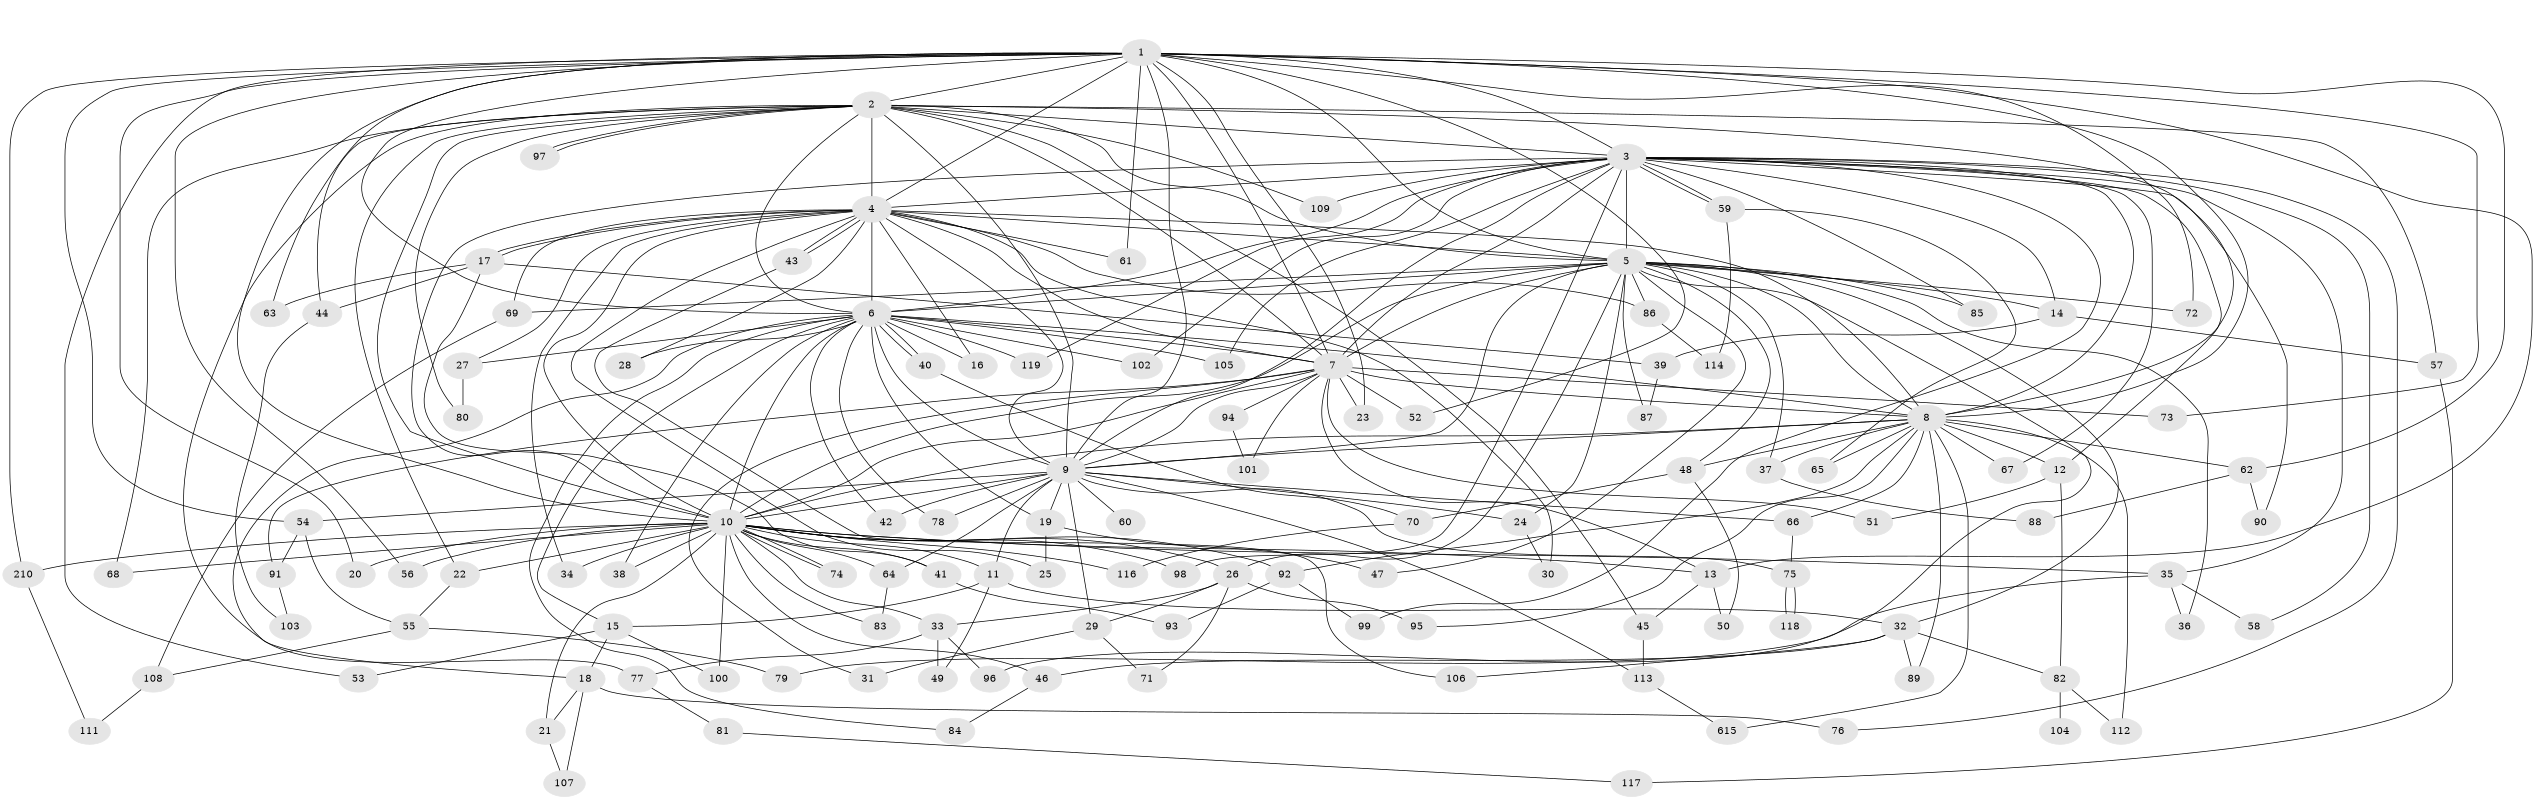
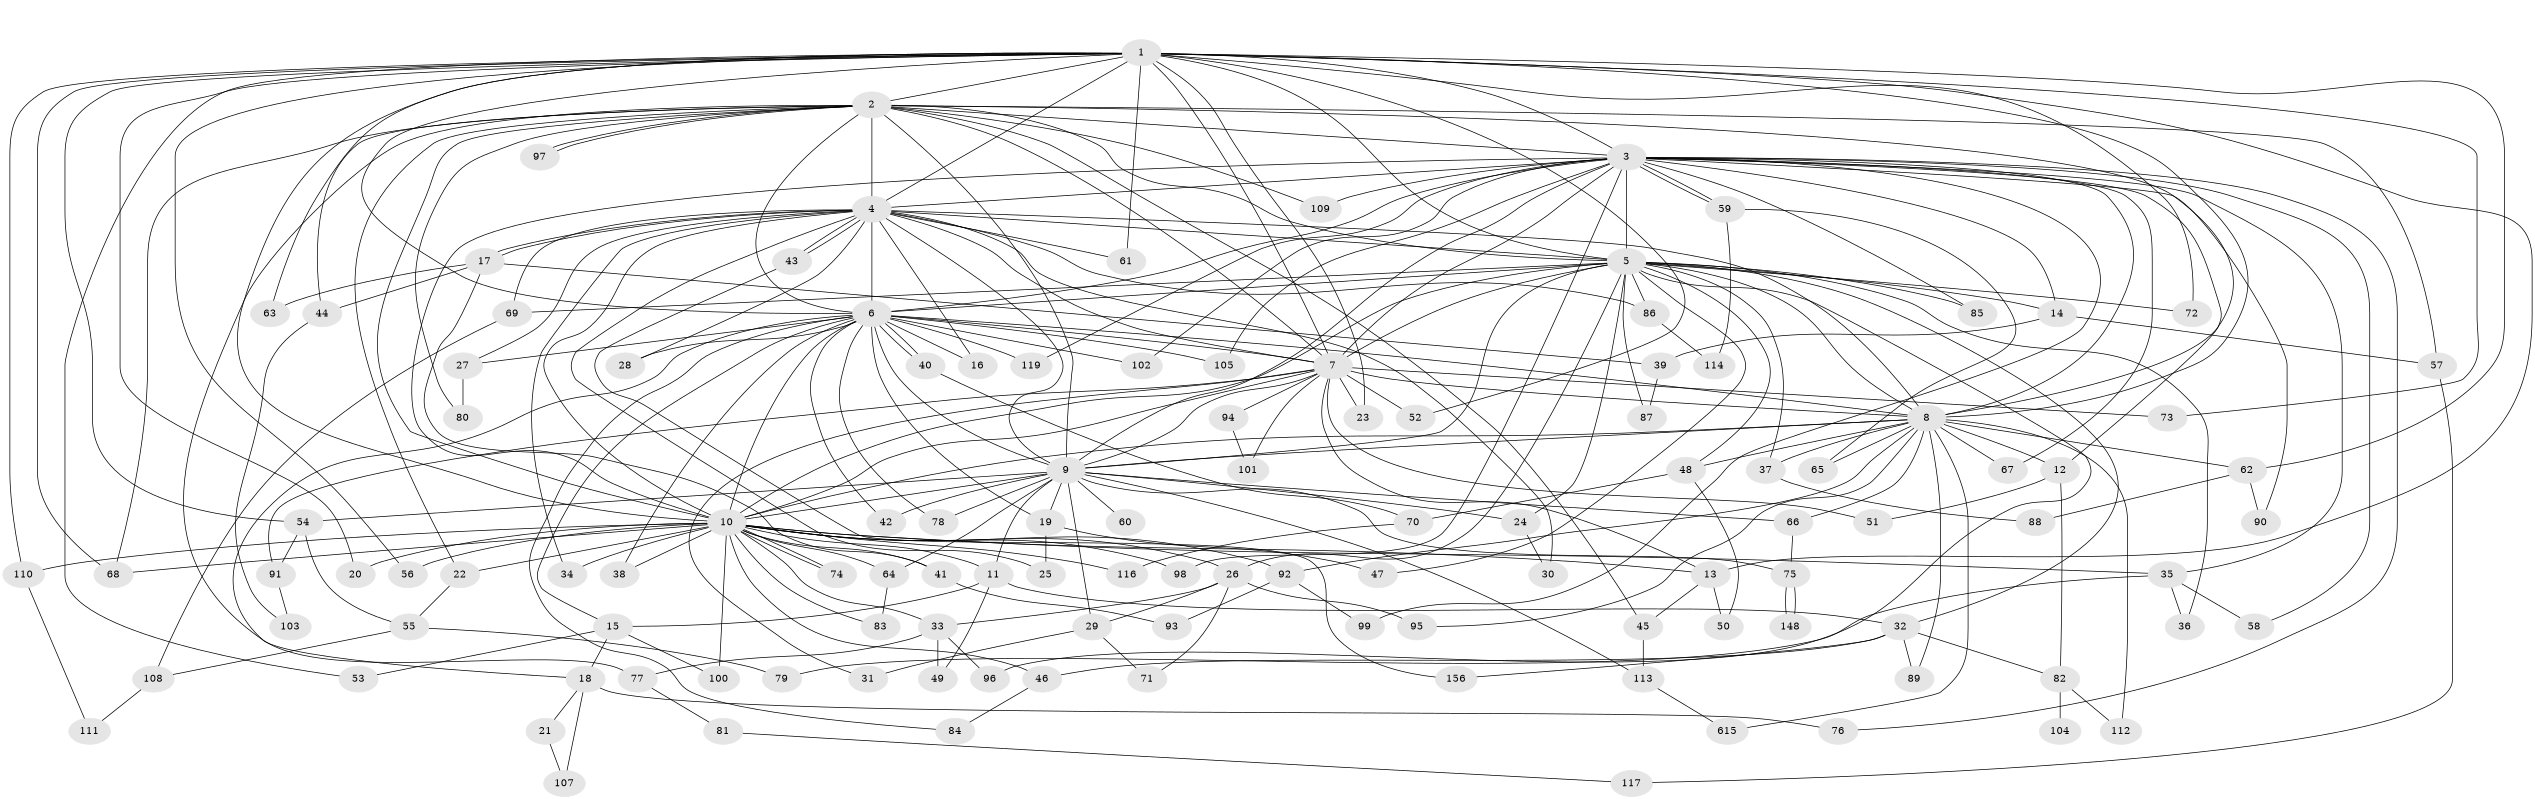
(1178, 275) -> (109, 85)
(24, 575) -> (24, 575)
(603, 603) -> none
(1790, 627) -> (1790, 627)
(1456, 679) -> (1456, 679)
